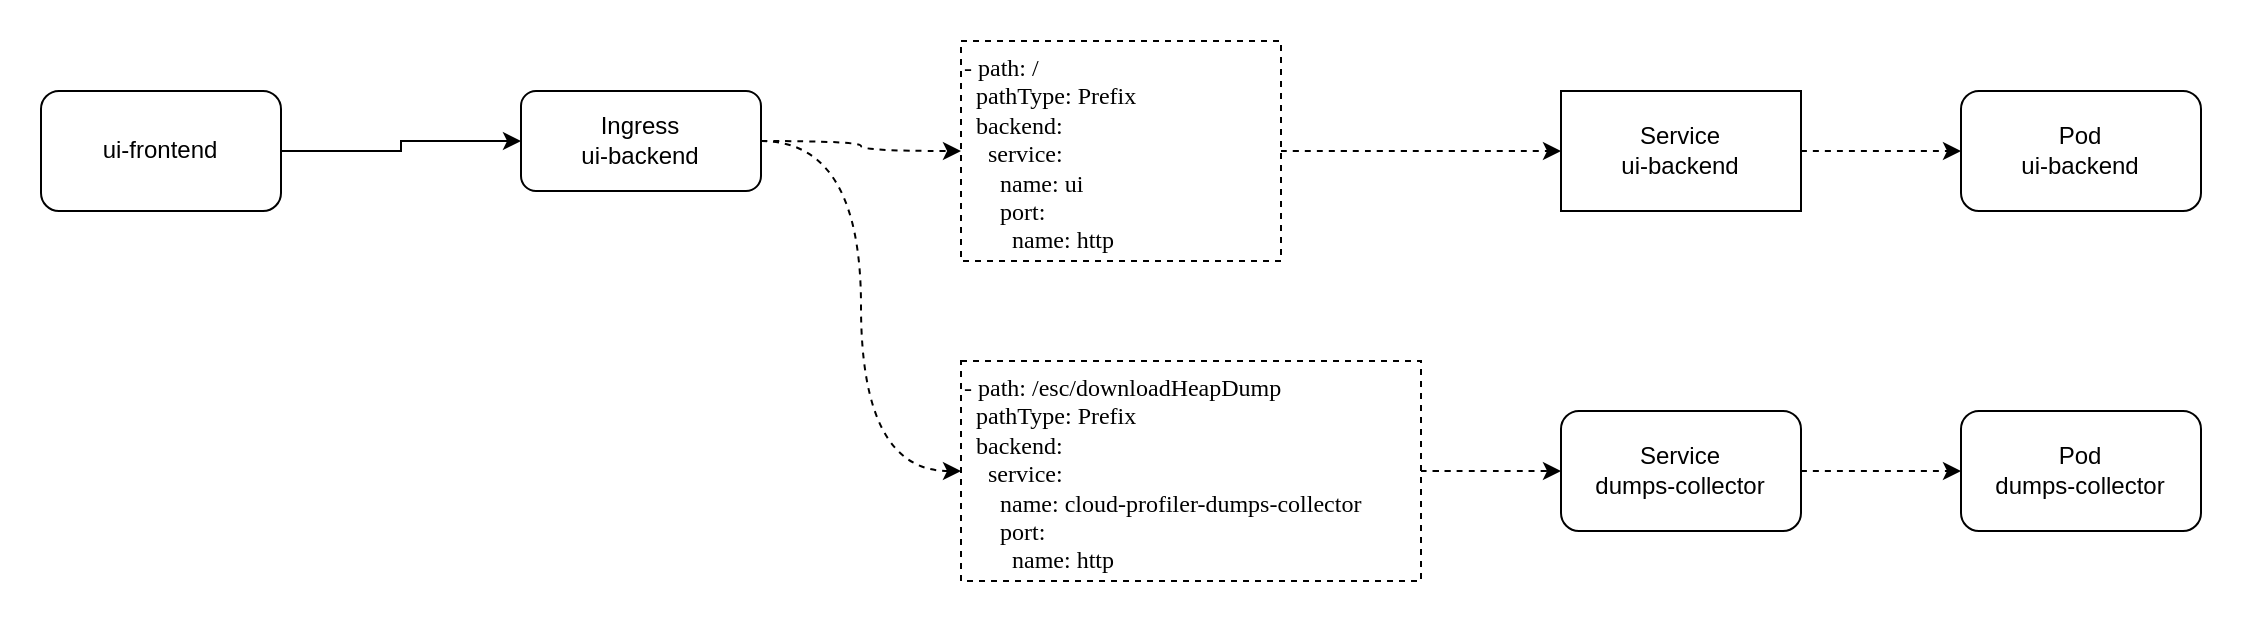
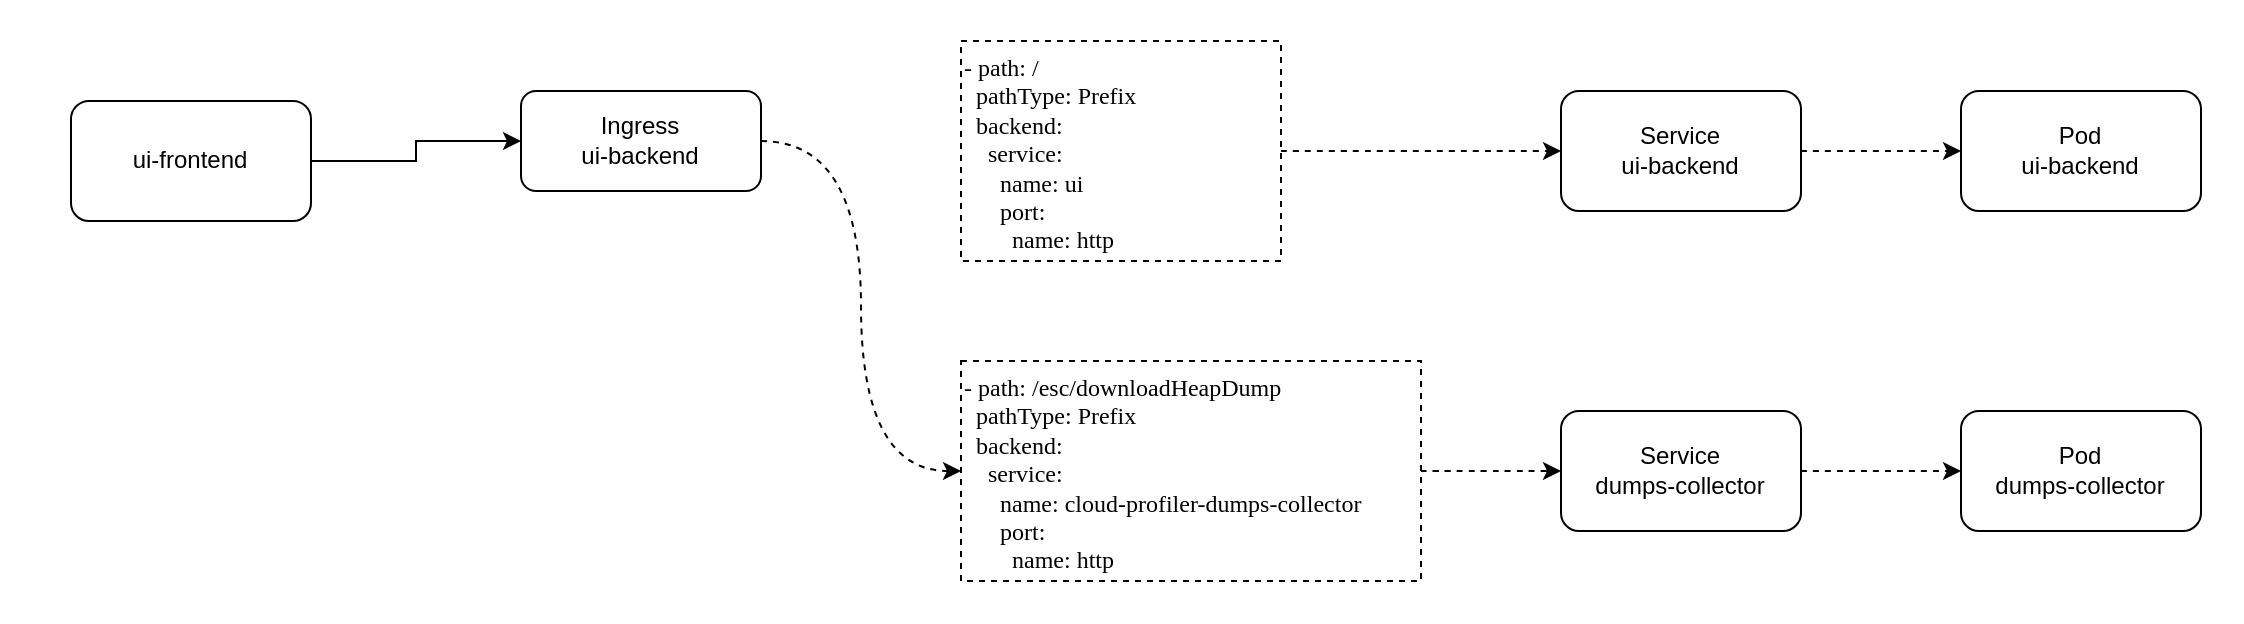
(863, 147) -> none
(161, 151) -> (191, 161)
(1681, 151) -> (1681, 151)
